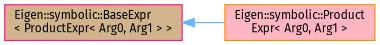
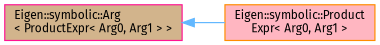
(93, 23) -> (93, 23)
